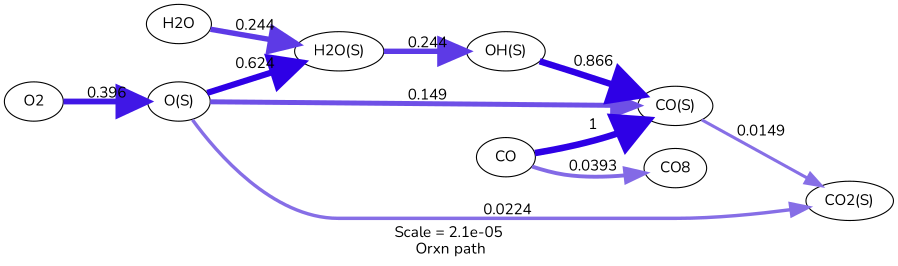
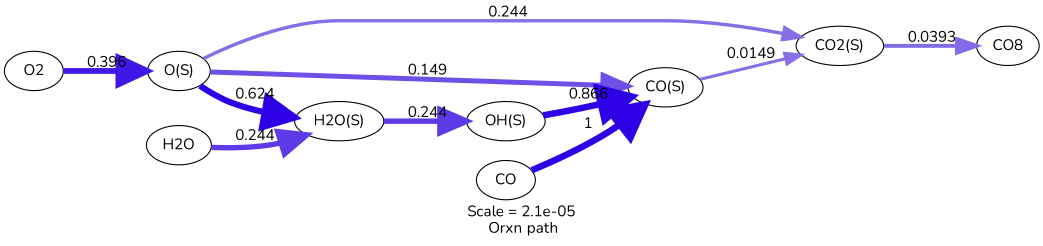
(578, 176) -> (921, 46)
(506, 210) -> (506, 13)
